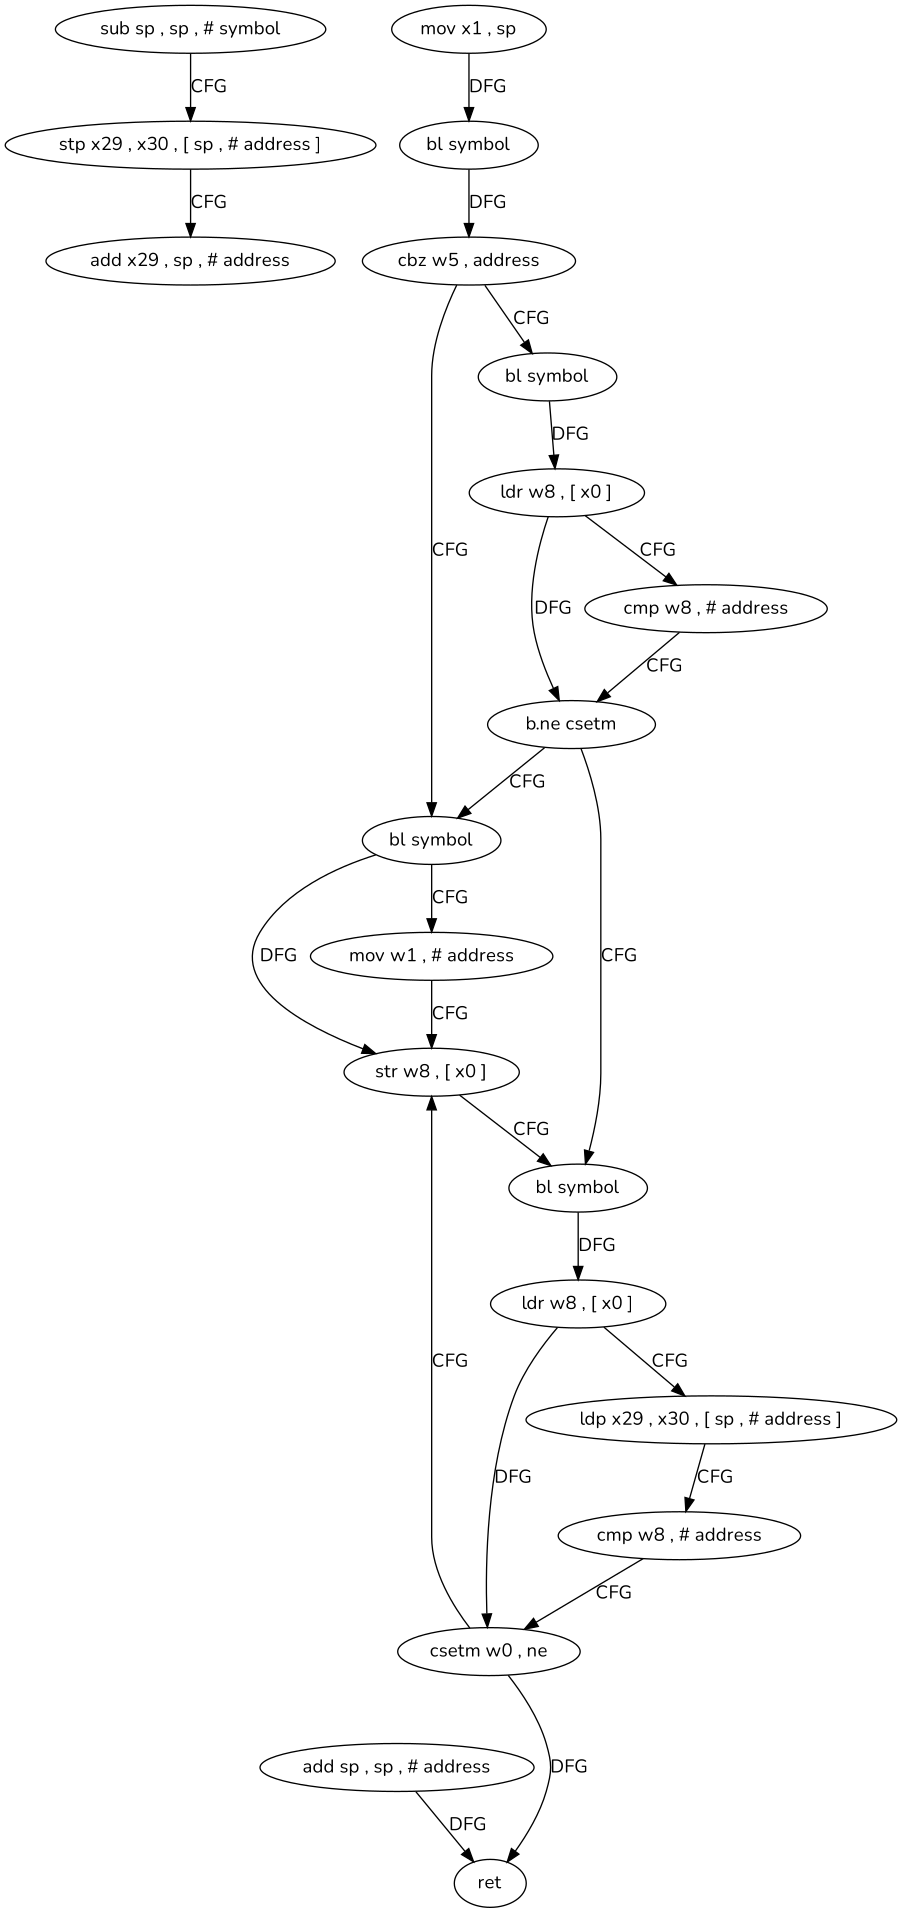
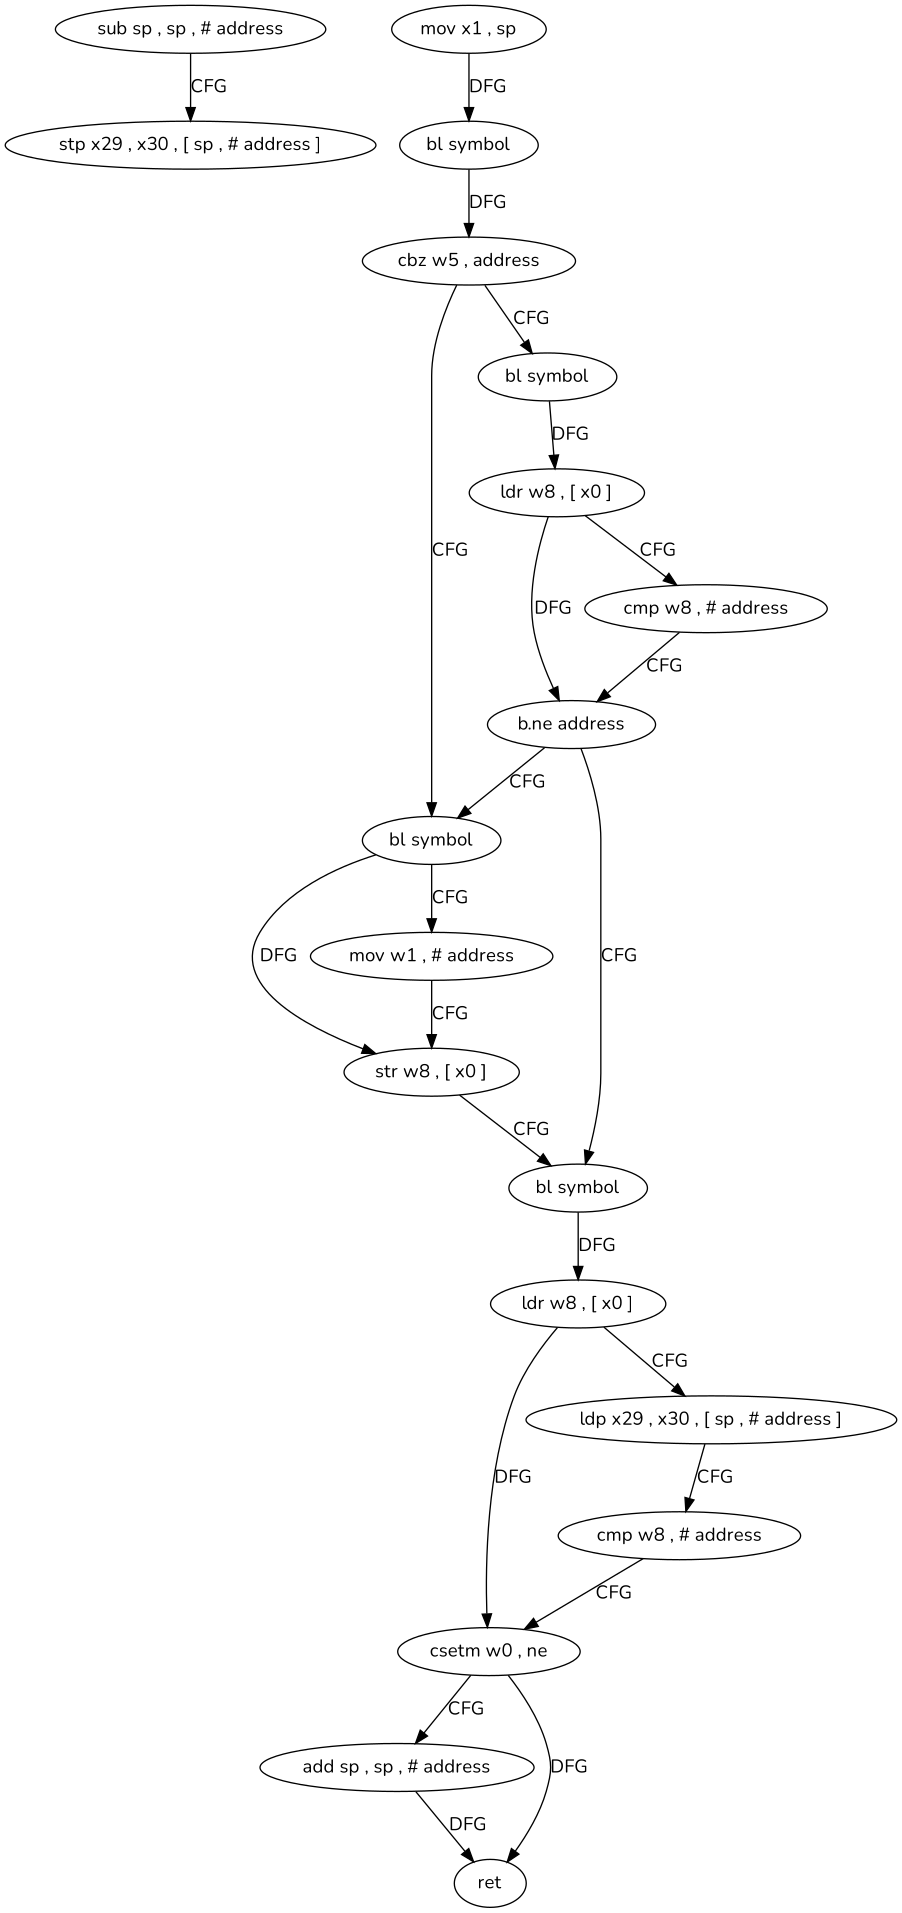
(191, 29) -> (191, 29)
(191, 261) -> none
(572, 725) -> (572, 725)
(432, 1374) -> (447, 1704)
